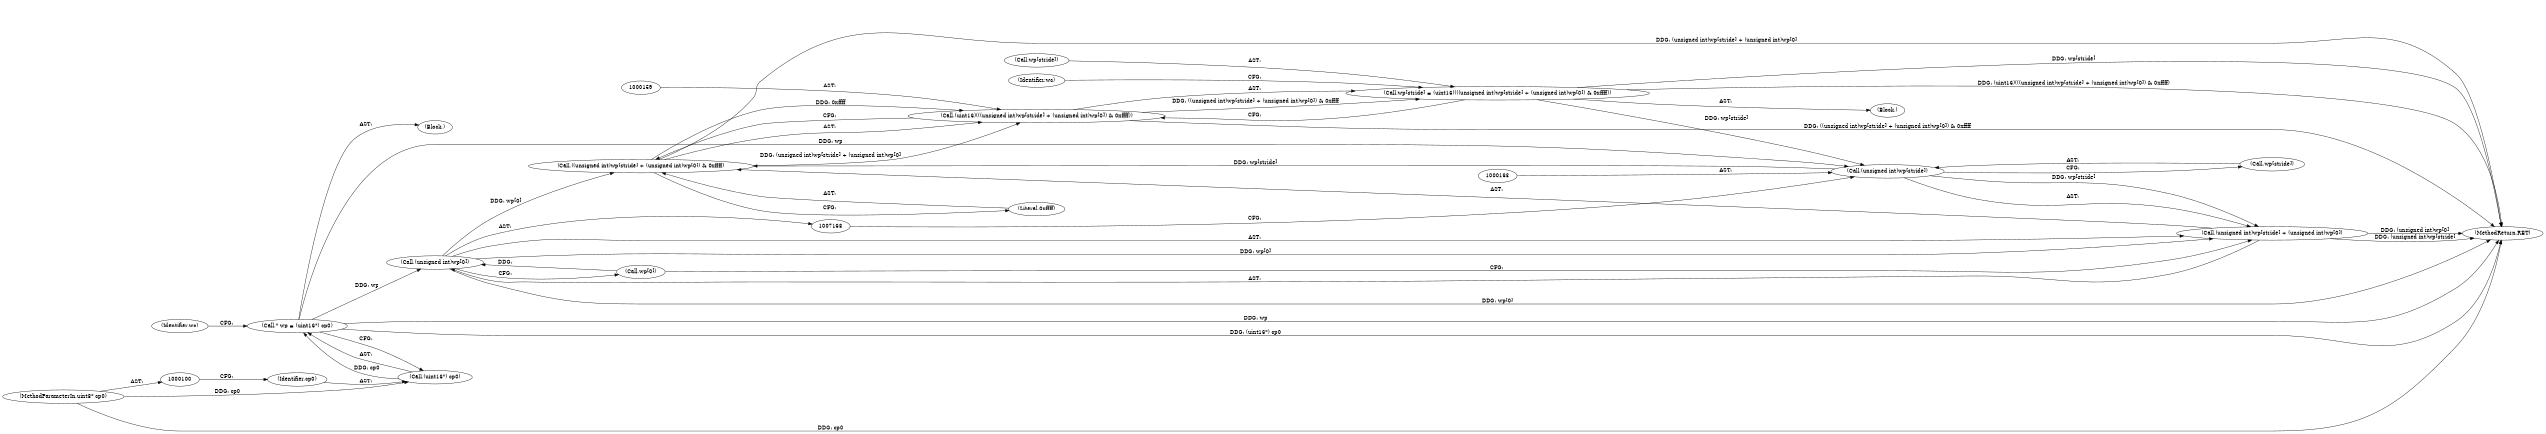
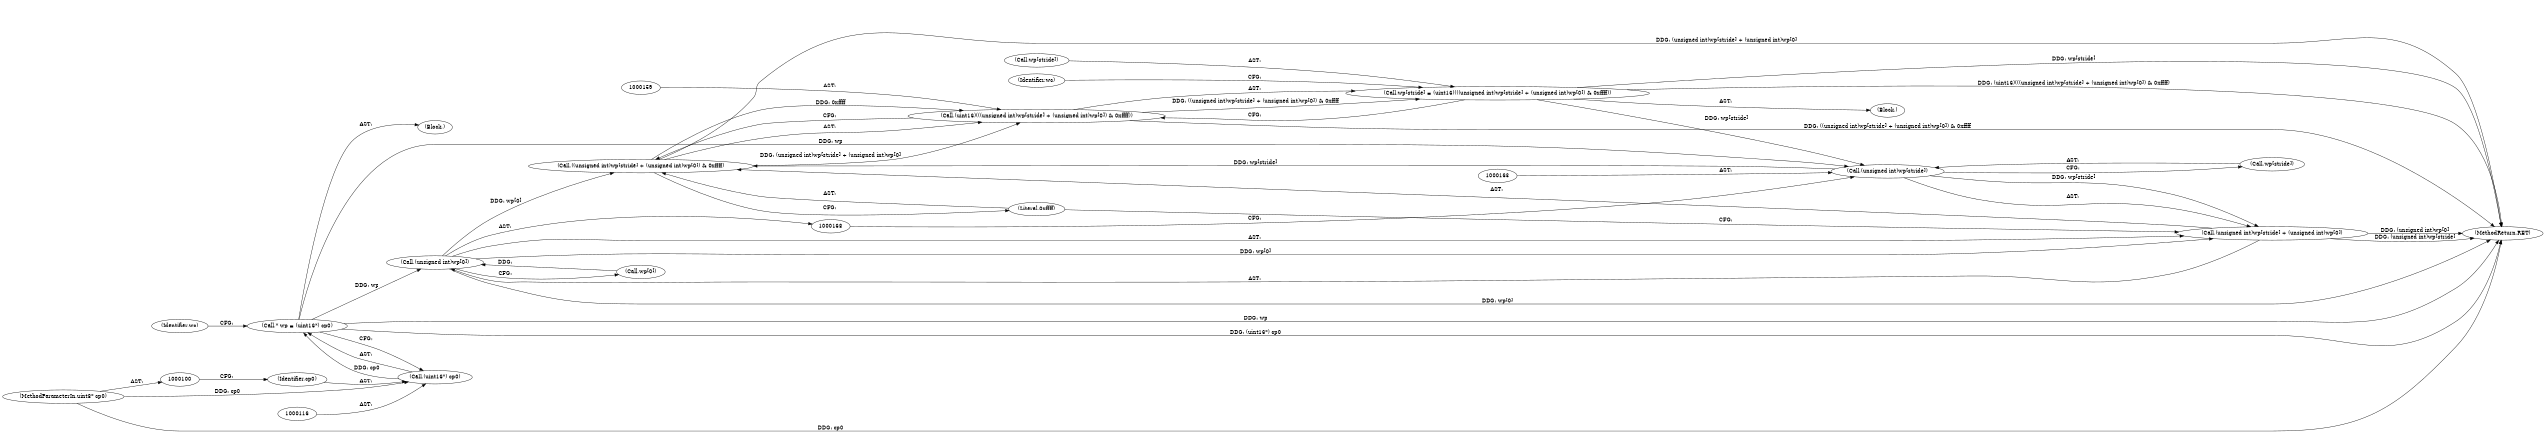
(831, 226) -> (831, 226)
(1458, 271) -> (1620, 222)
none -> (297, 414)
